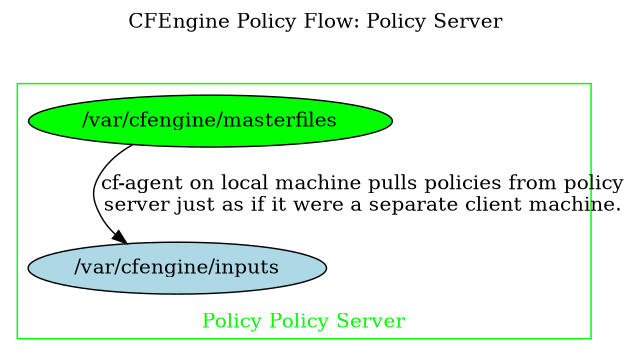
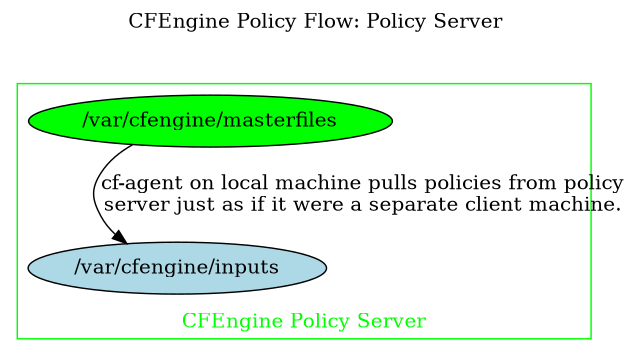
(304, 322) -> (304, 322)
